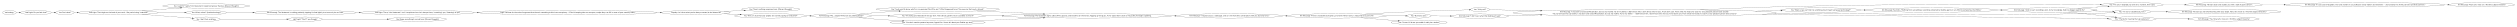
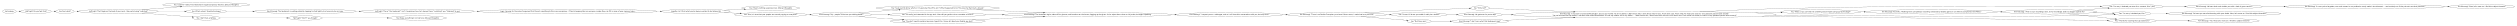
none -> (1480, 15)
